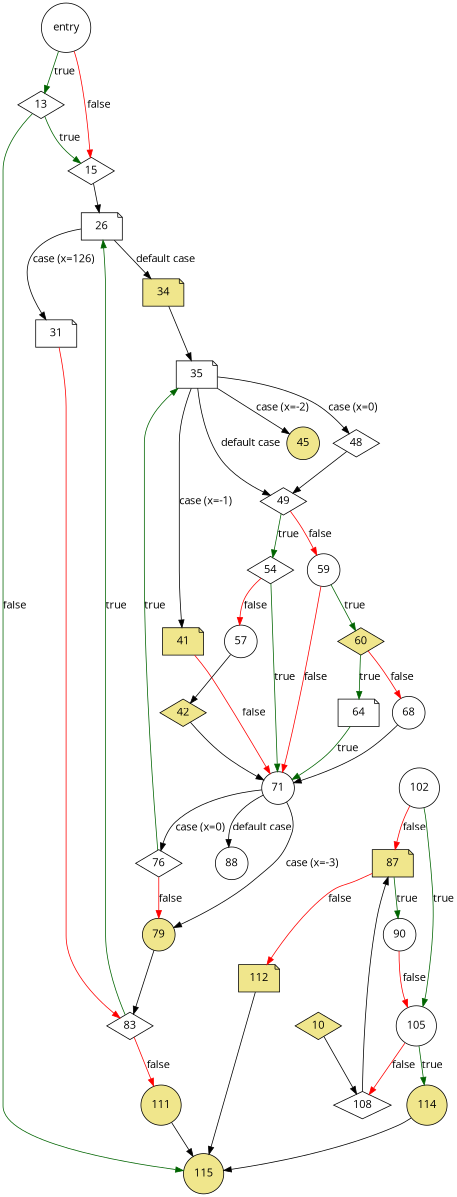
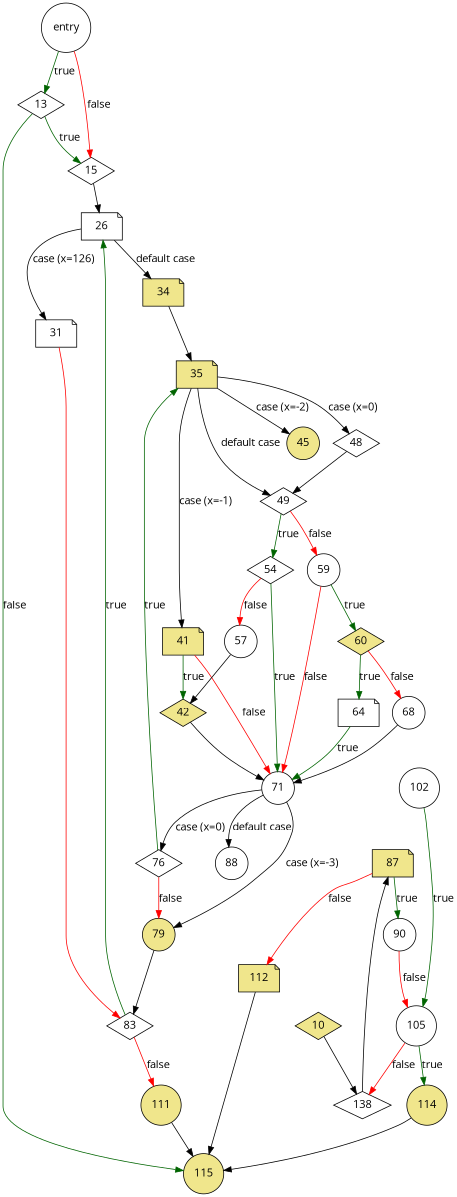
(197, 375) -> (197, 375)
none -> (183, 673)
(402, 824) -> none
(362, 1105) -> (362, 1105)
